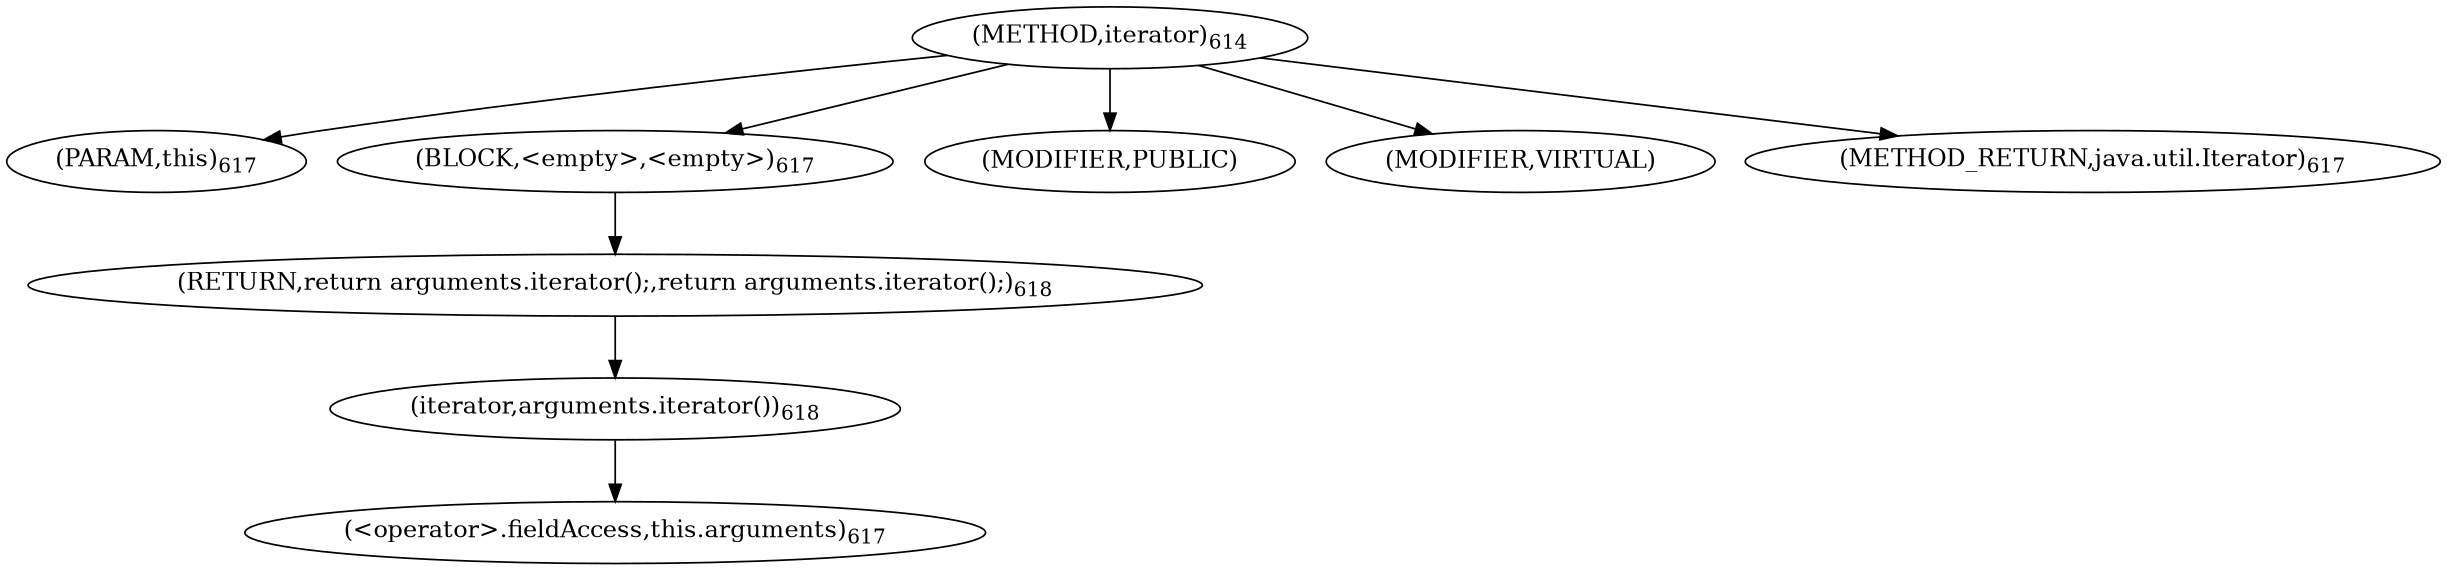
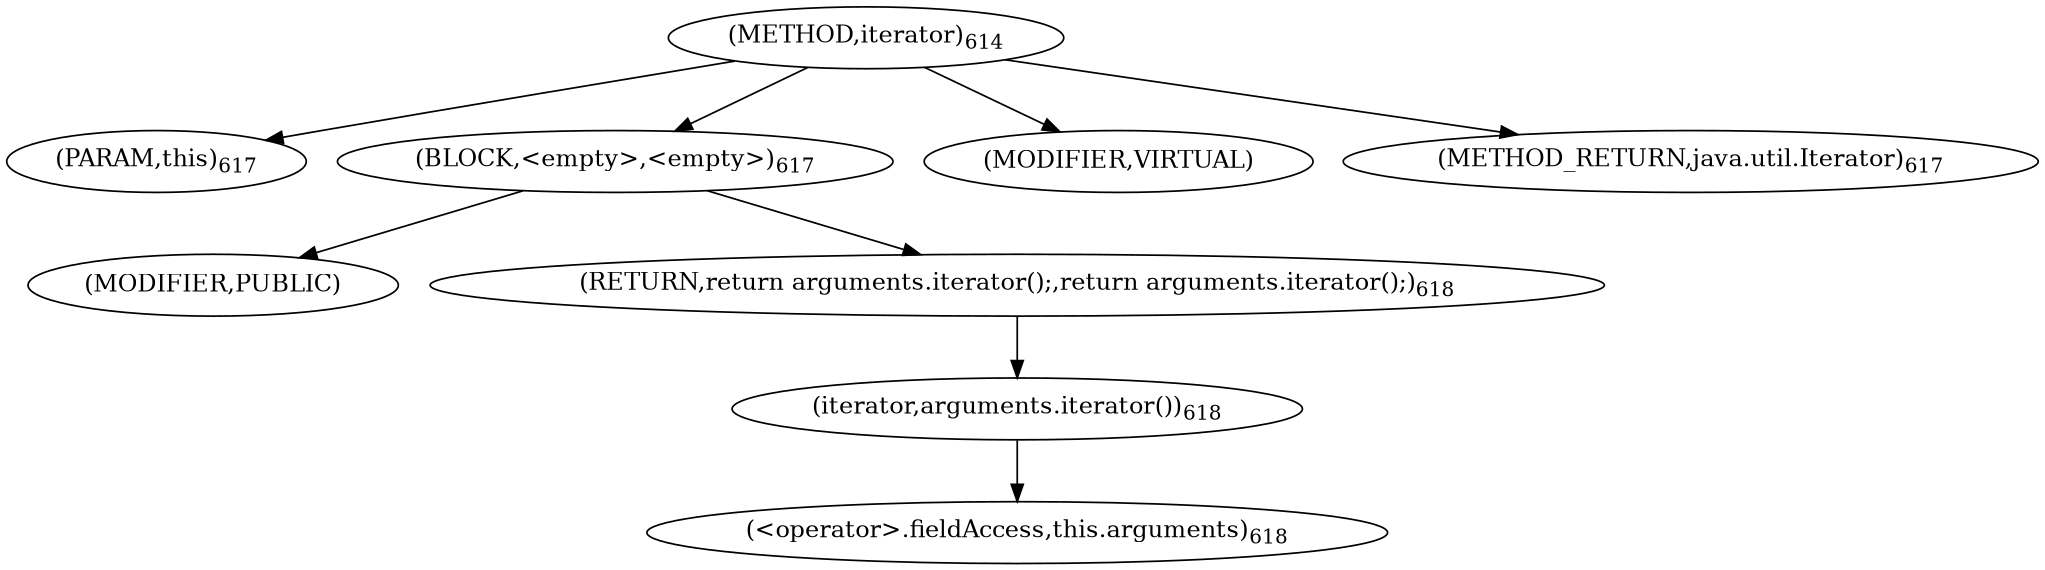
(1110, 91) -> (420, 222)
(867, 530) -> (1269, 530)
